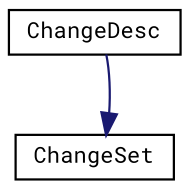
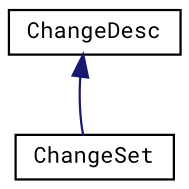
(110, 84) -> (80, 106)
